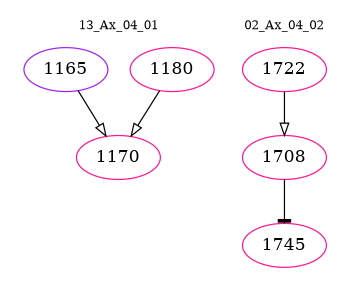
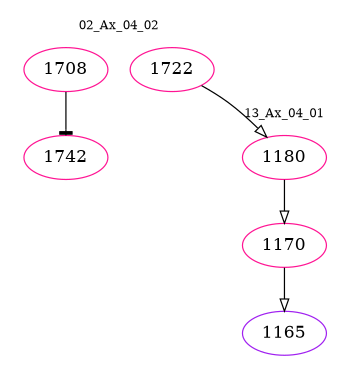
(89, 108) -> (284, 283)
(284, 108) -> (241, 113)
(284, 245) -> (66, 157)
